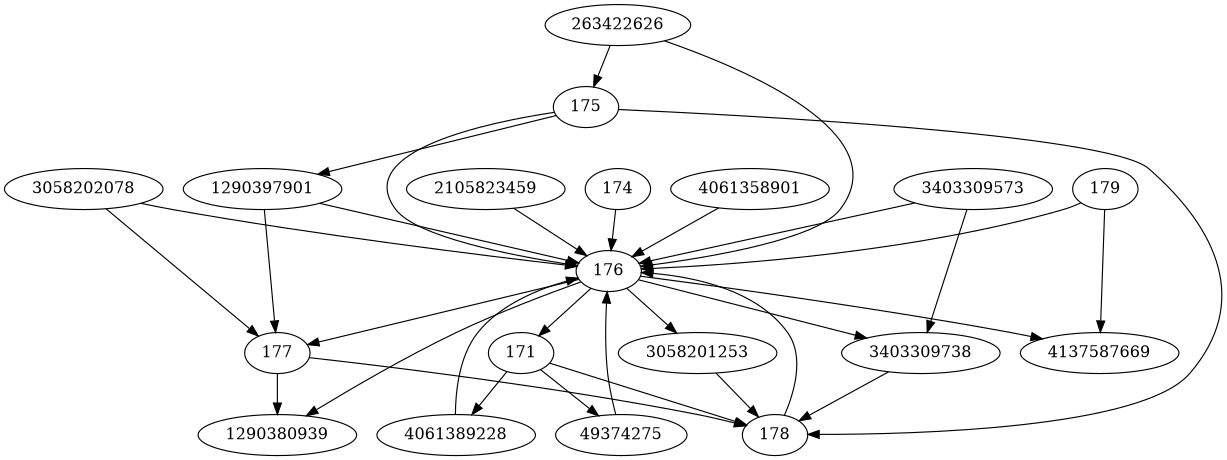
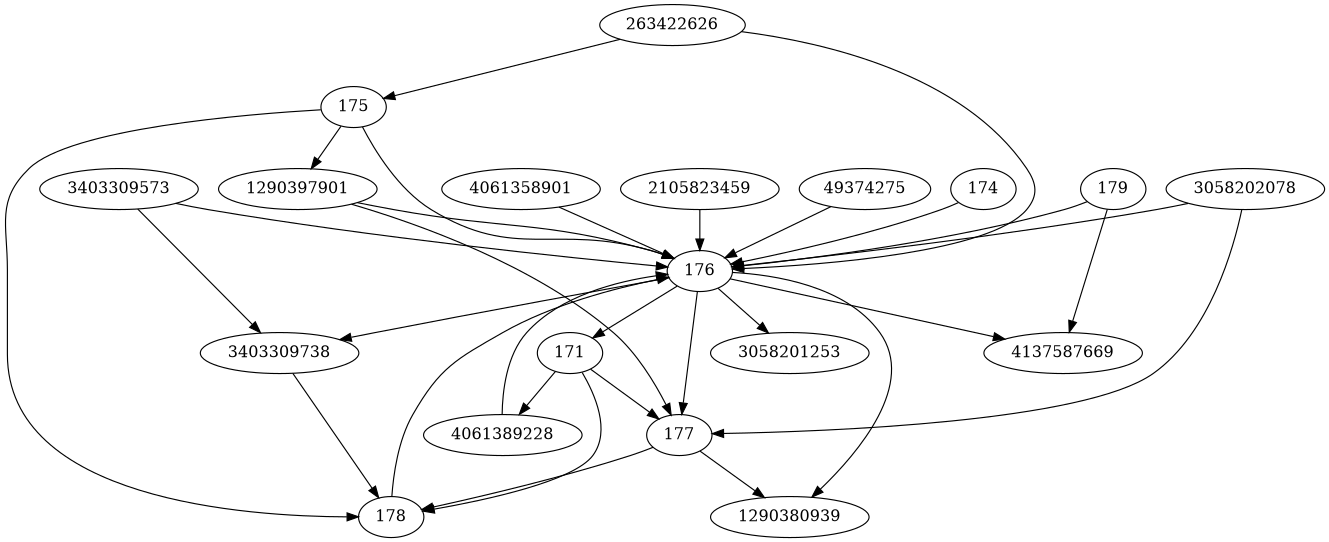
(558, 383) -> (620, 391)
(733, 391) -> none
